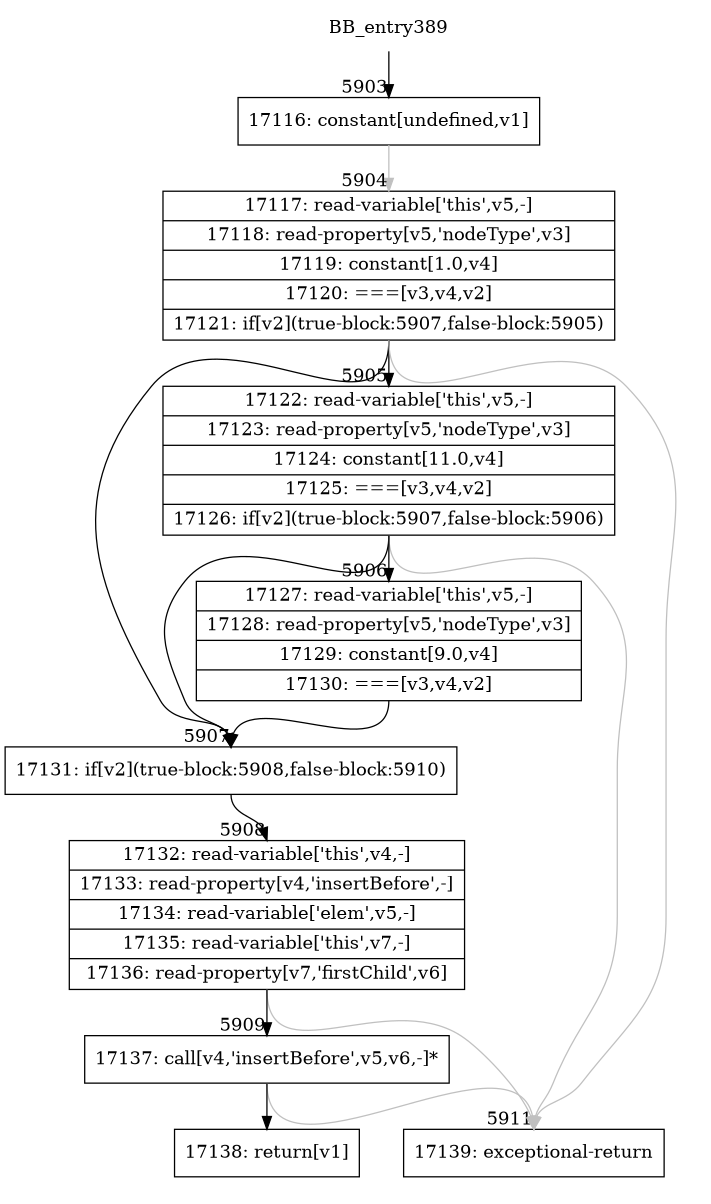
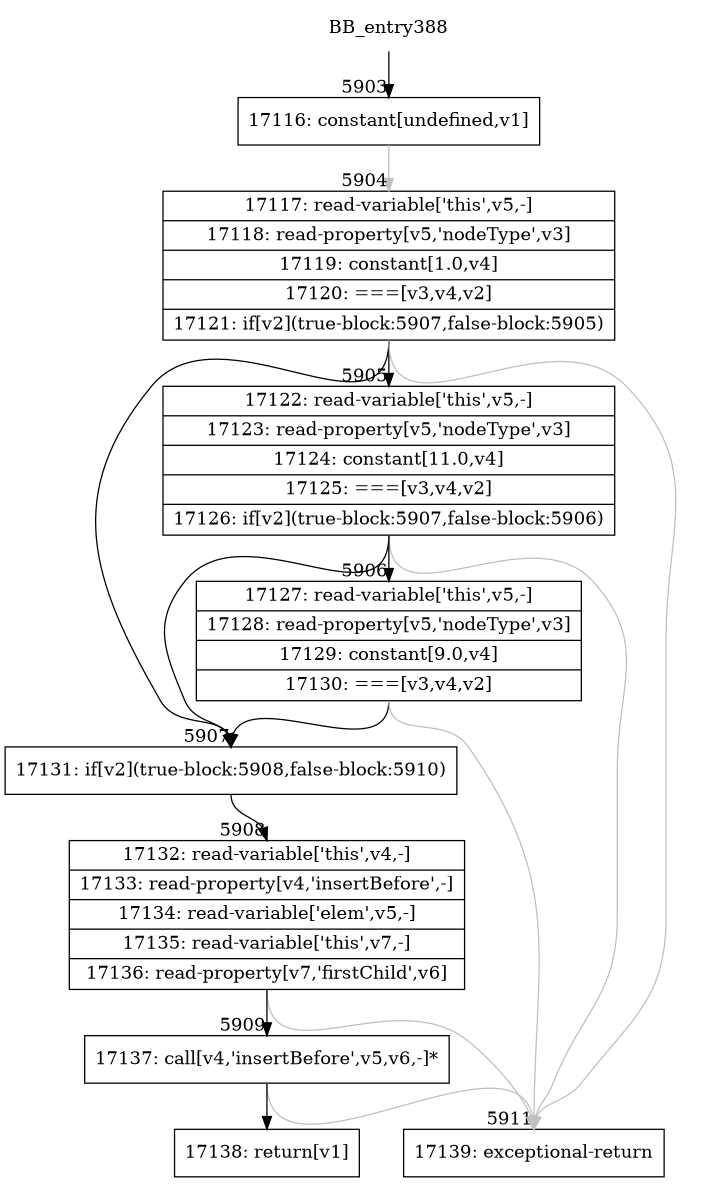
(389, 28) -> (389, 28)
none -> (530, 875)
